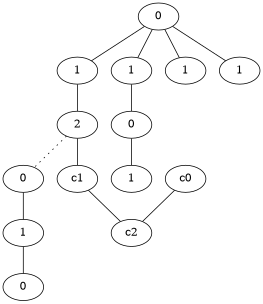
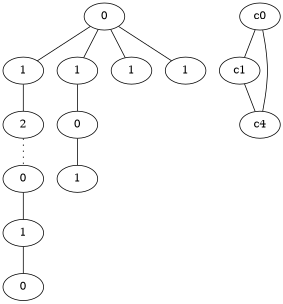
(77, 152) -> (250, 43)
(131, 233) -> (260, 125)
